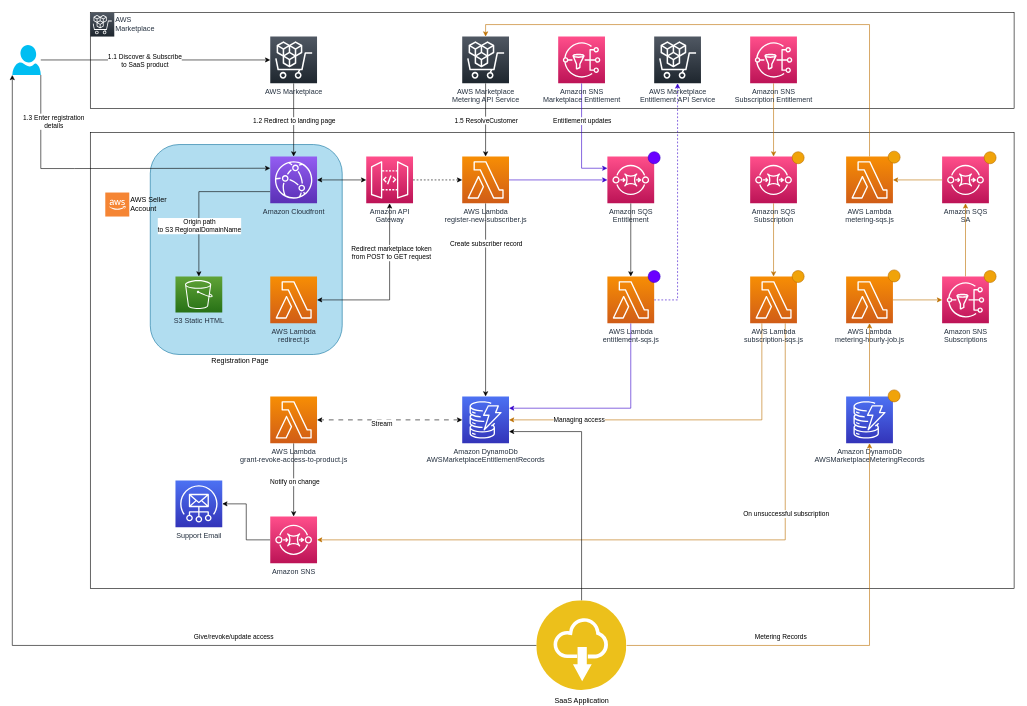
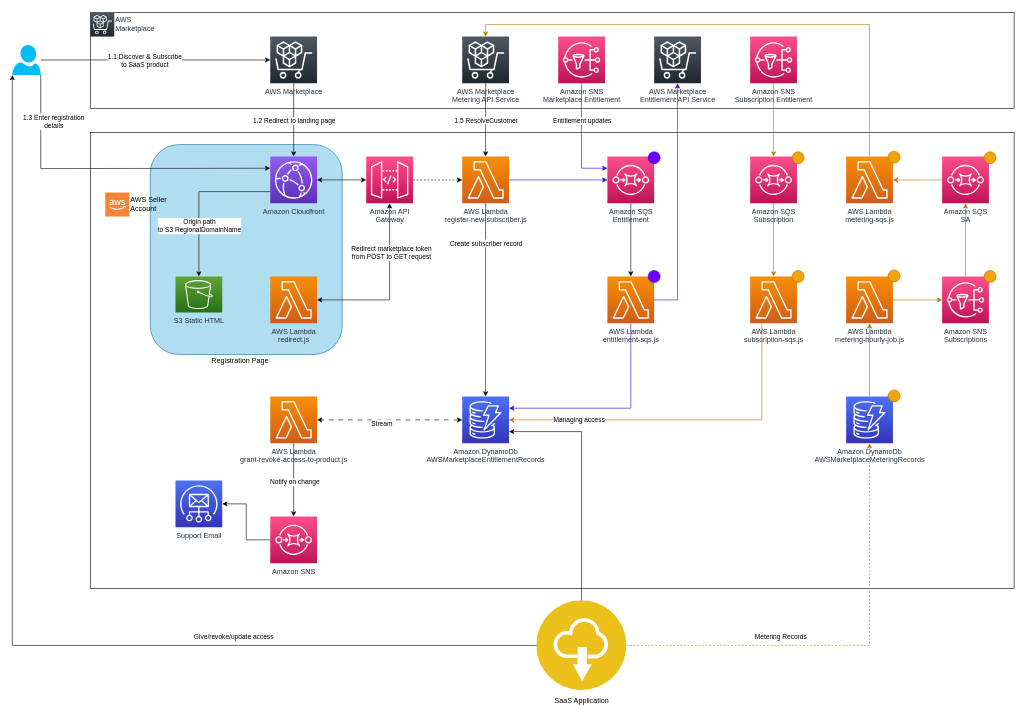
(678, 205) -> (678, 205)
(785, 513) -> none
(847, 645) -> (847, 645)
